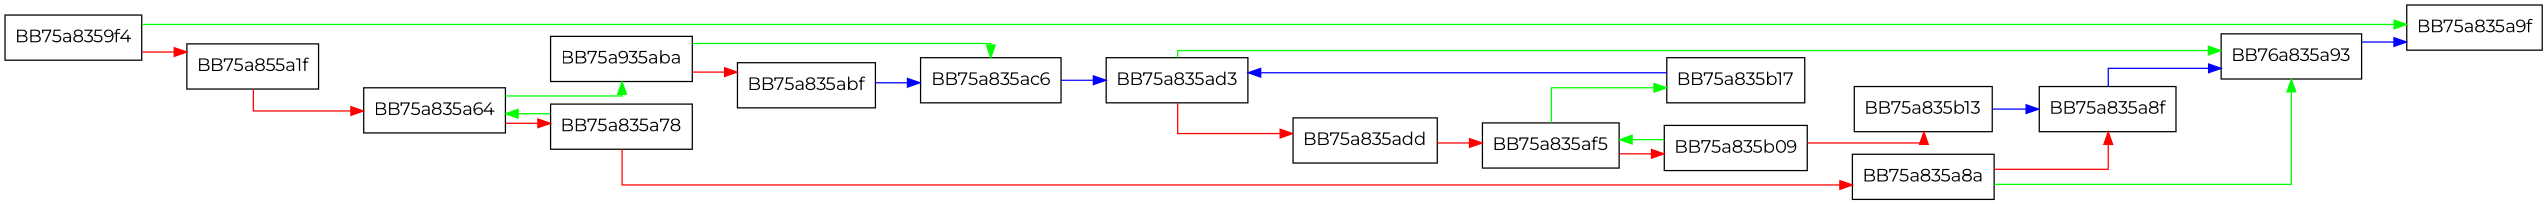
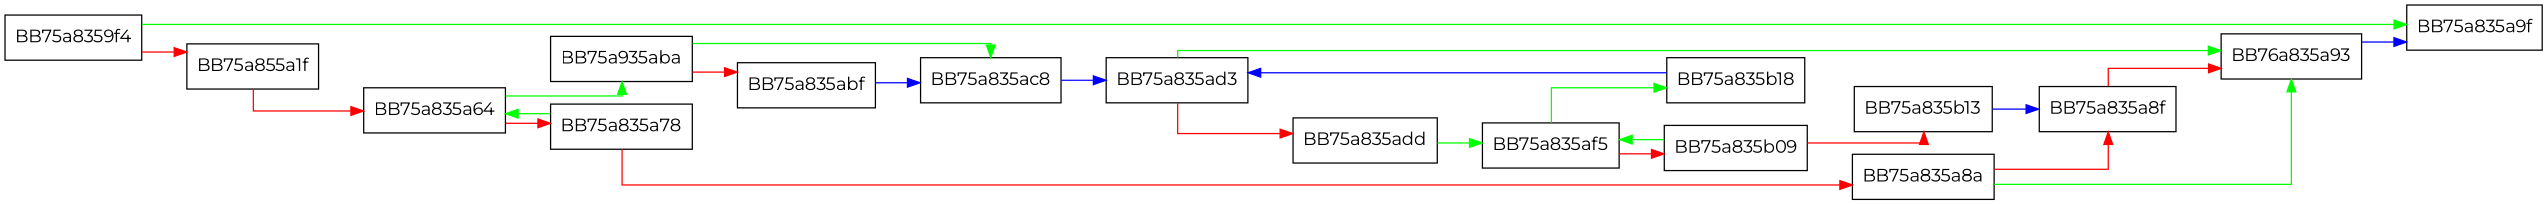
(2149, 68) -> (2149, 68)
(991, 80) -> (991, 80)
(1736, 80) -> (1736, 80)
(1453, 143) -> (1453, 143)
